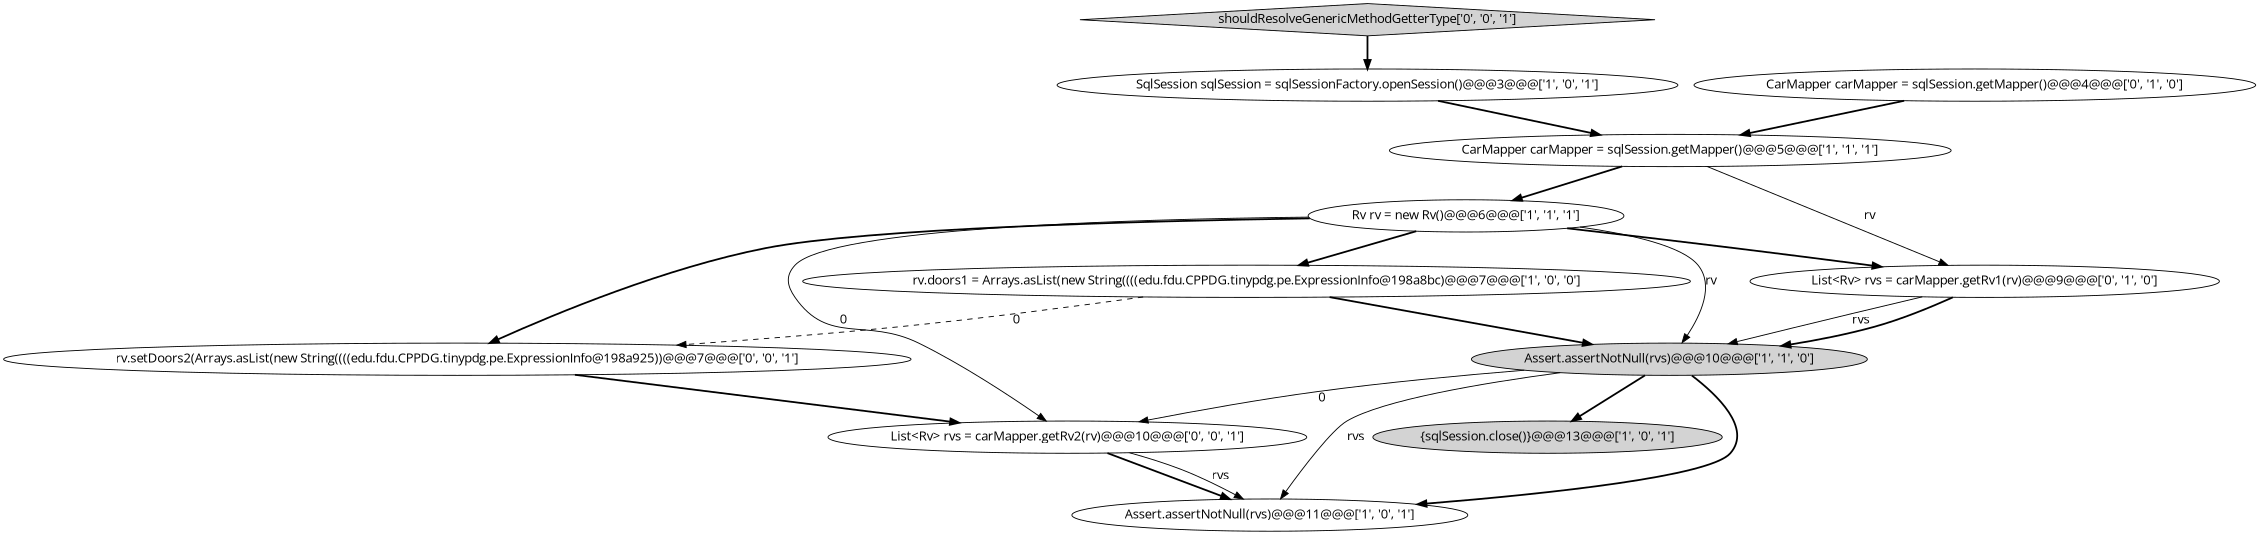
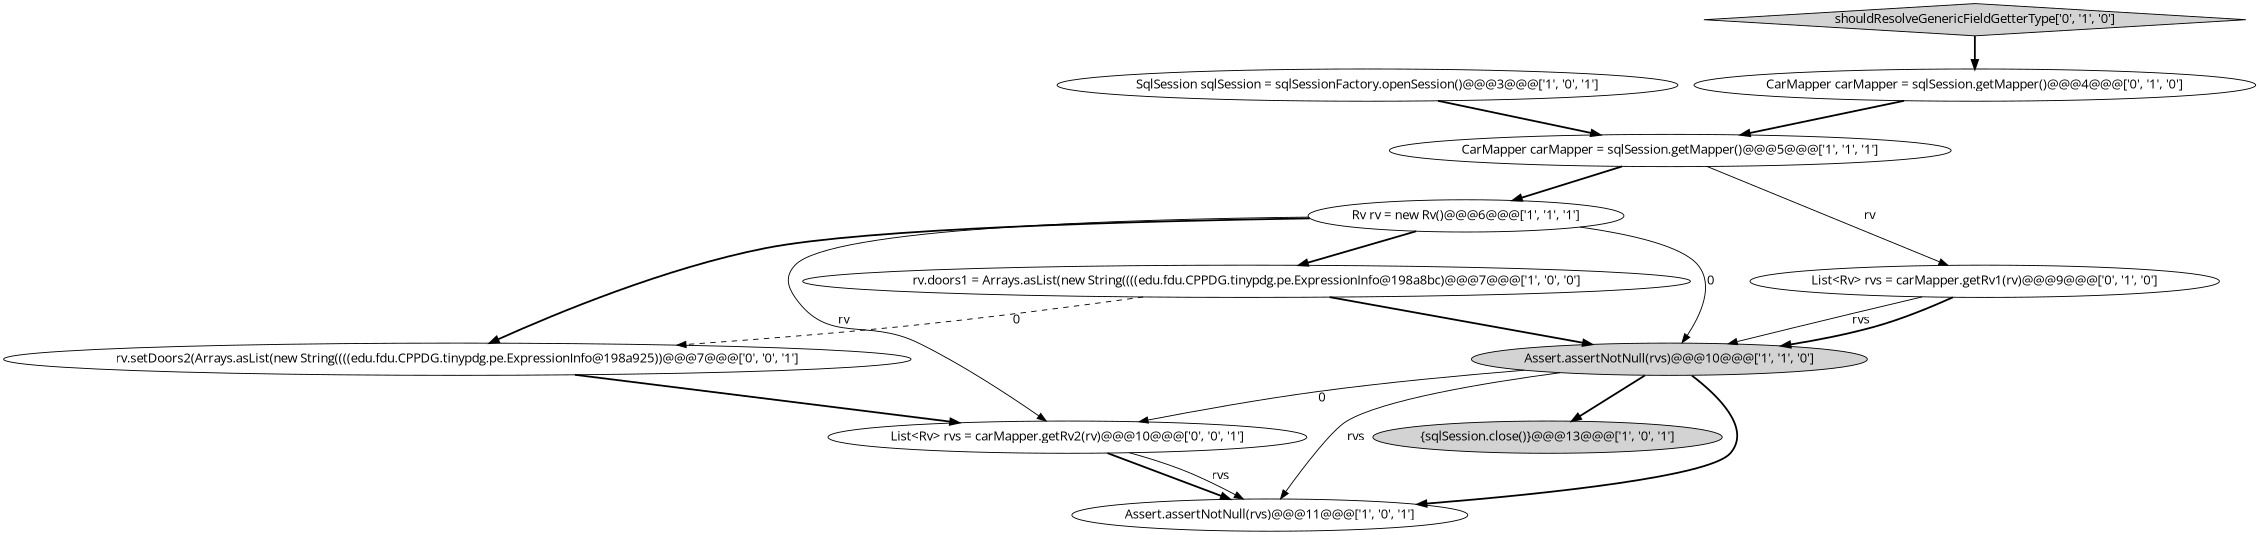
(1367, 20) -> none
none -> (1975, 20)
(1720, 246) -> none
(1711, 281) -> (1711, 281)
(844, 320) -> (844, 320)
